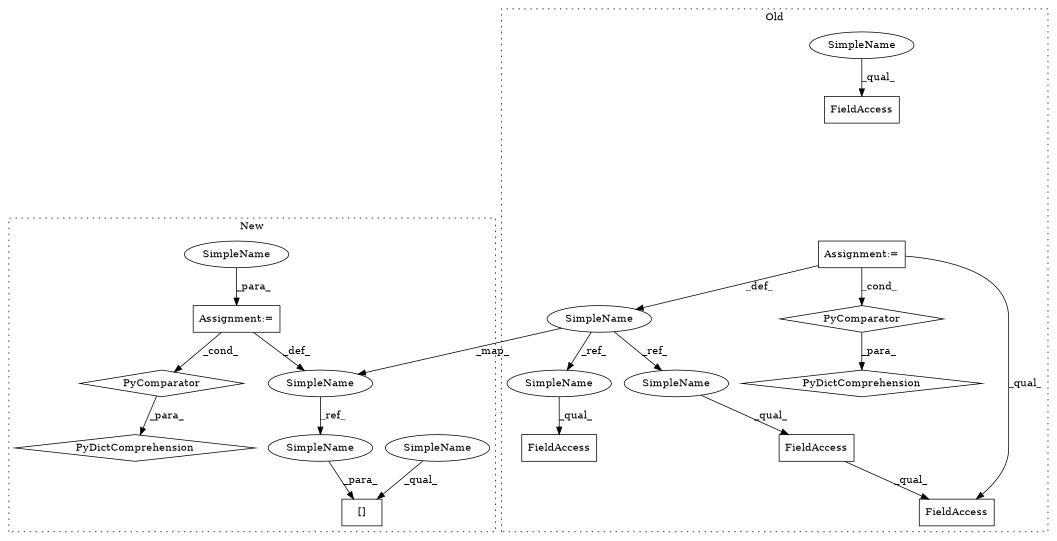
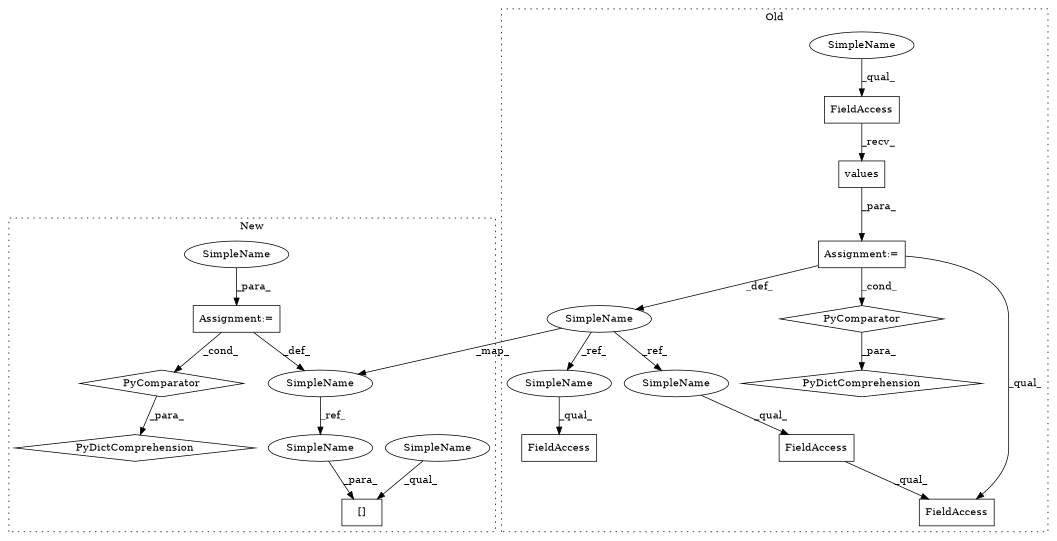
none -> (862, 174)
